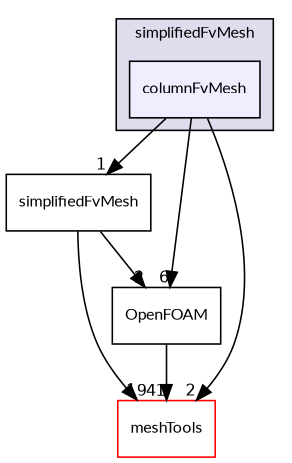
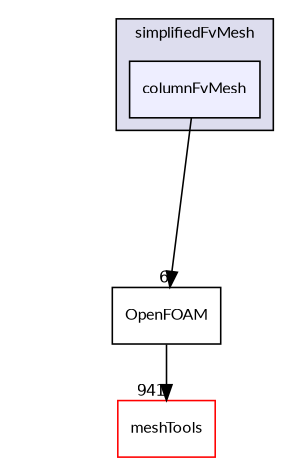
(79, 203) -> none
(243, 255) -> none
